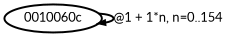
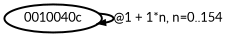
(53, 18) -> (53, 18)
